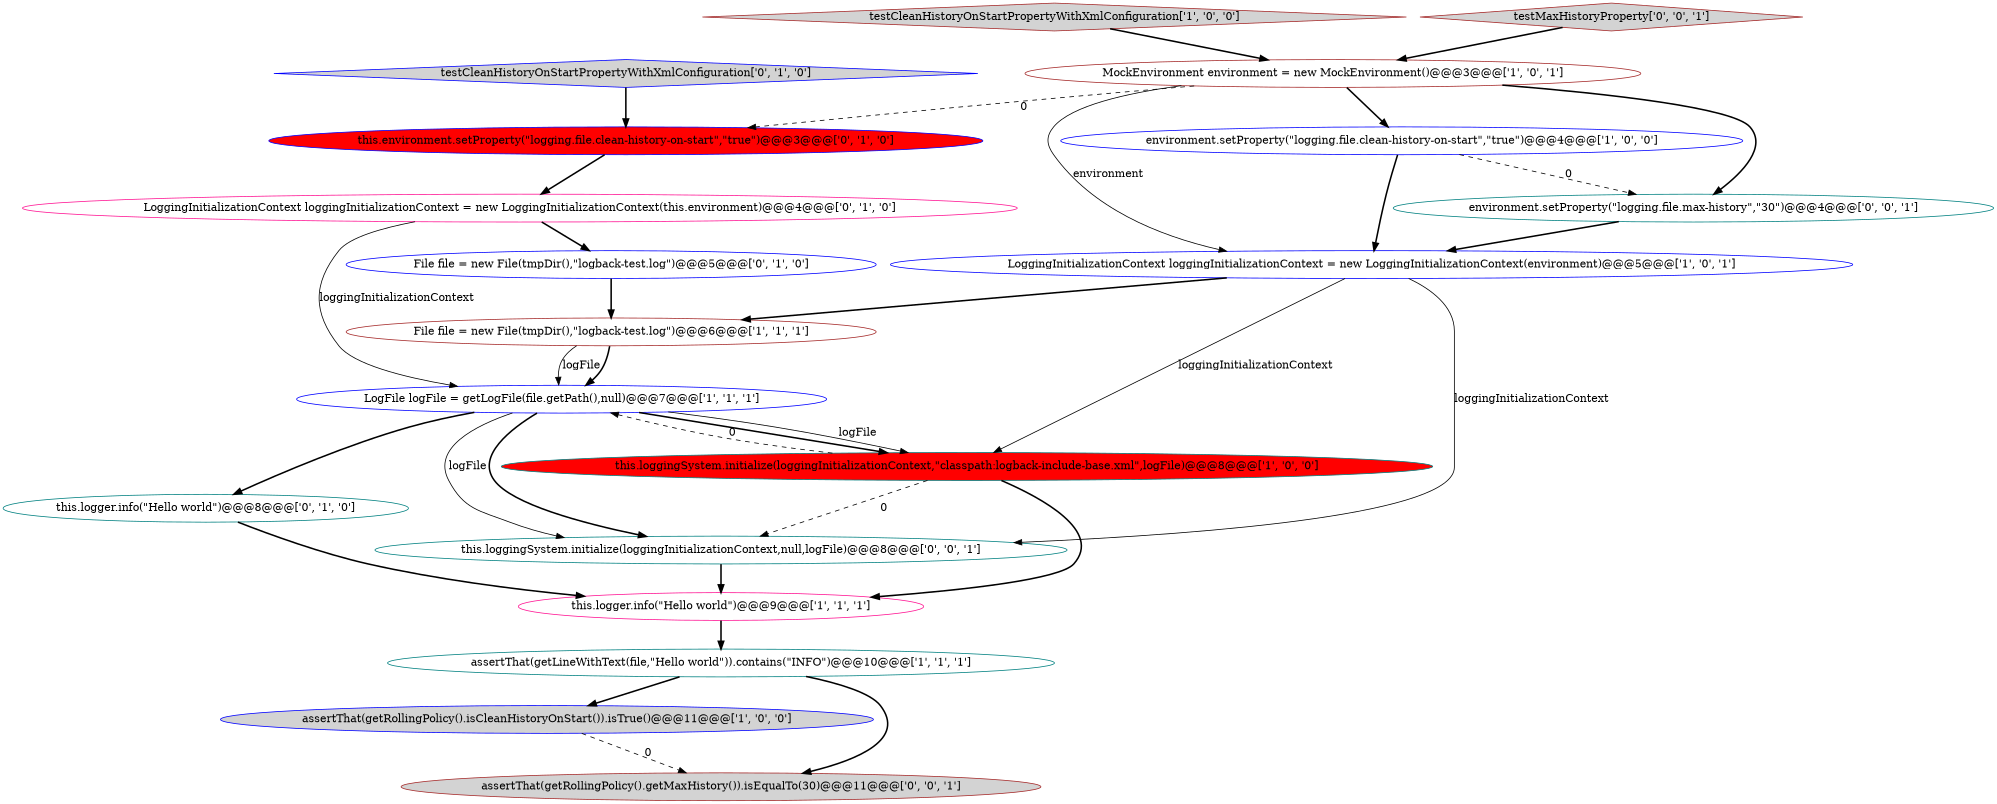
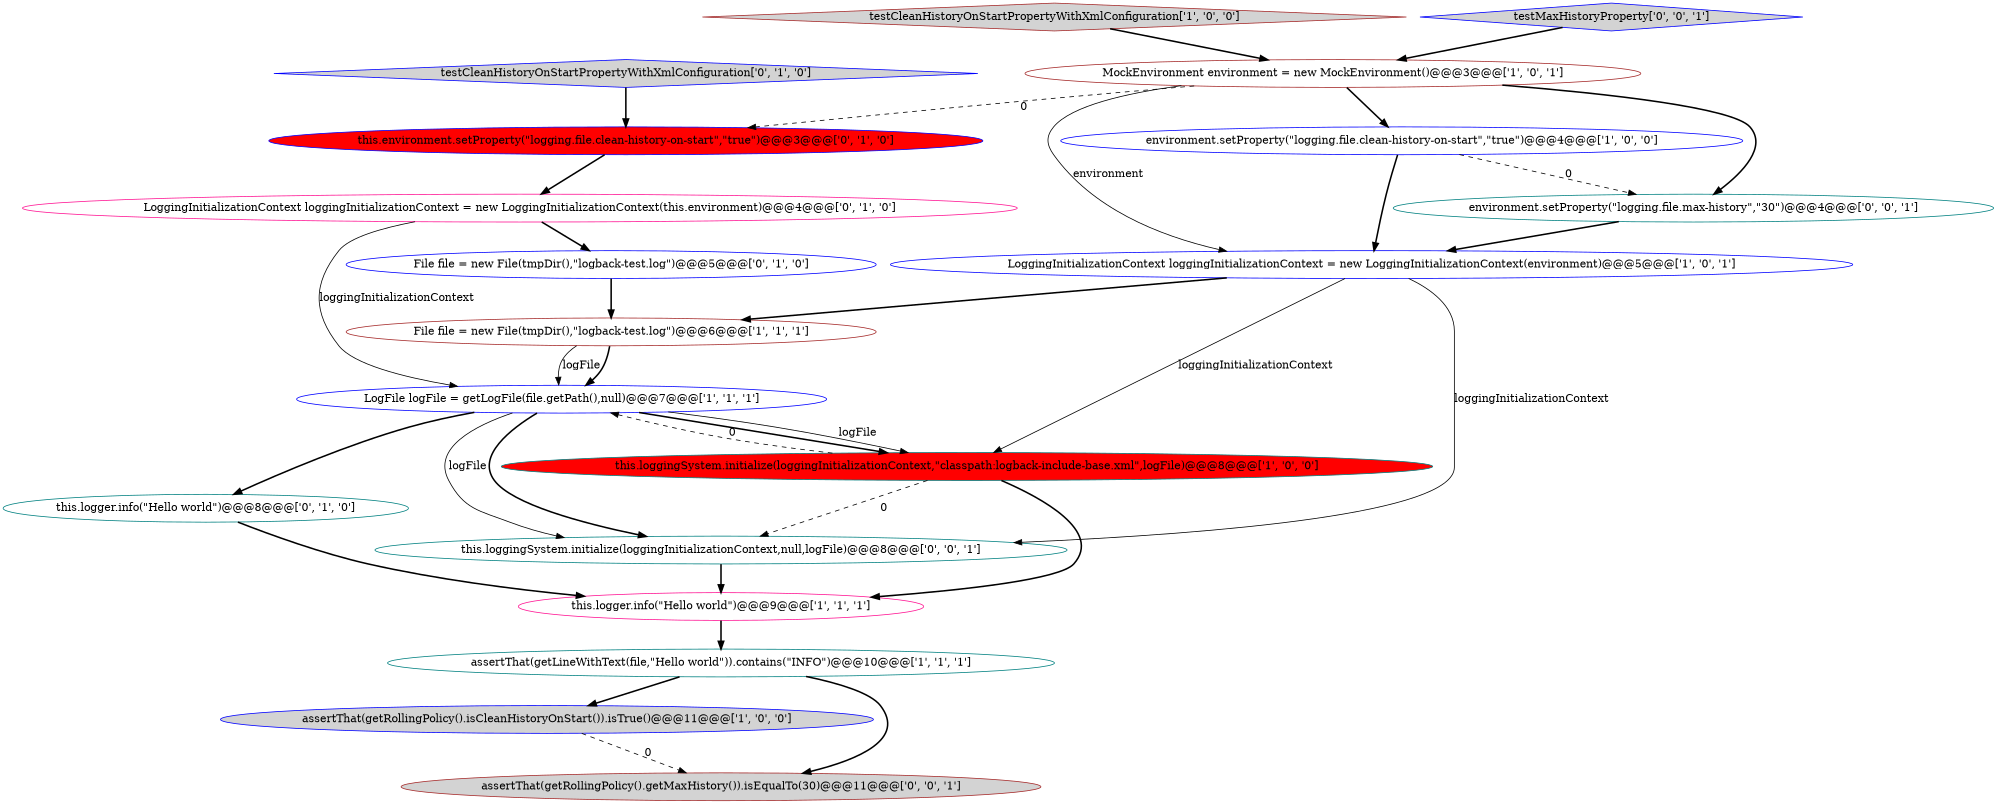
(1611, 17) -> (1611, 17)
